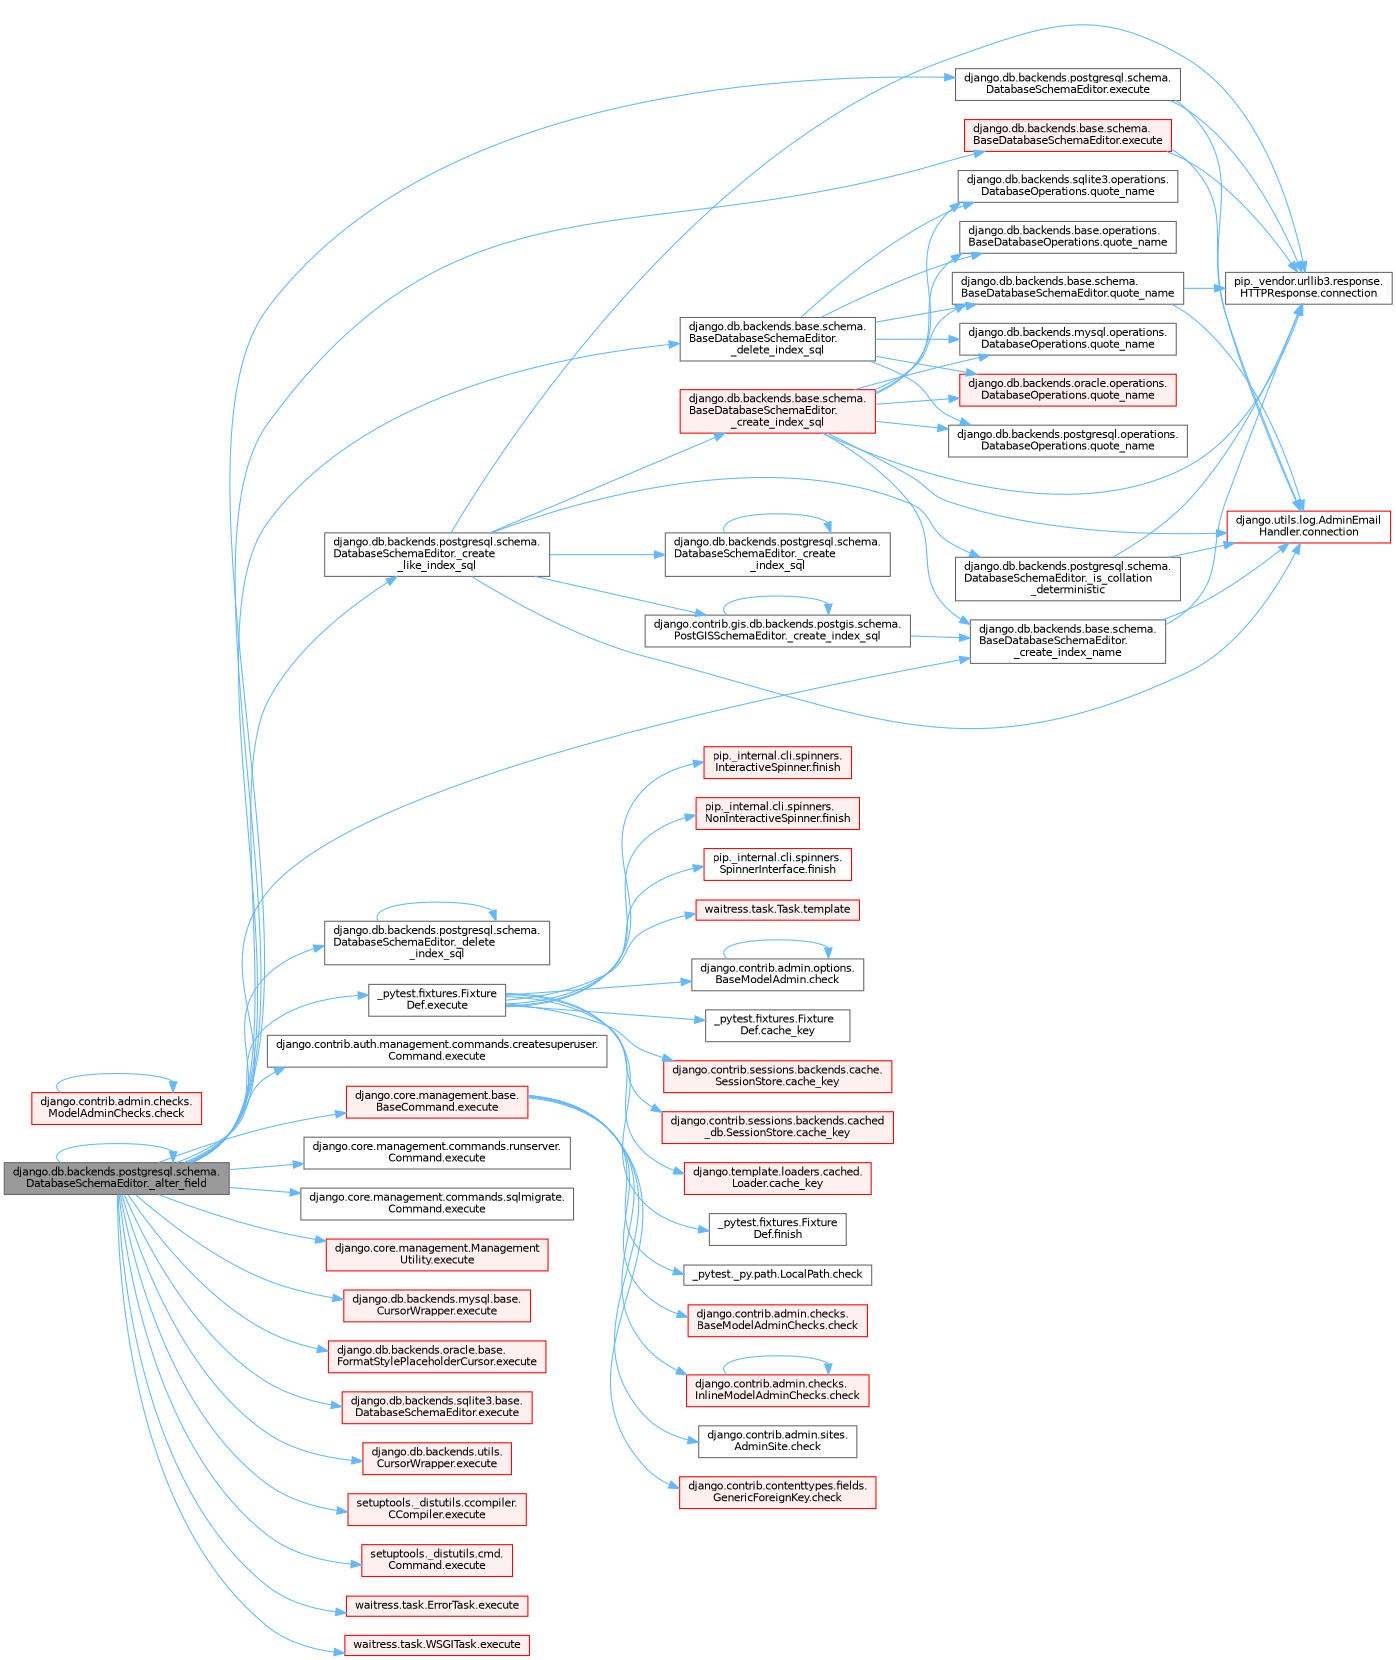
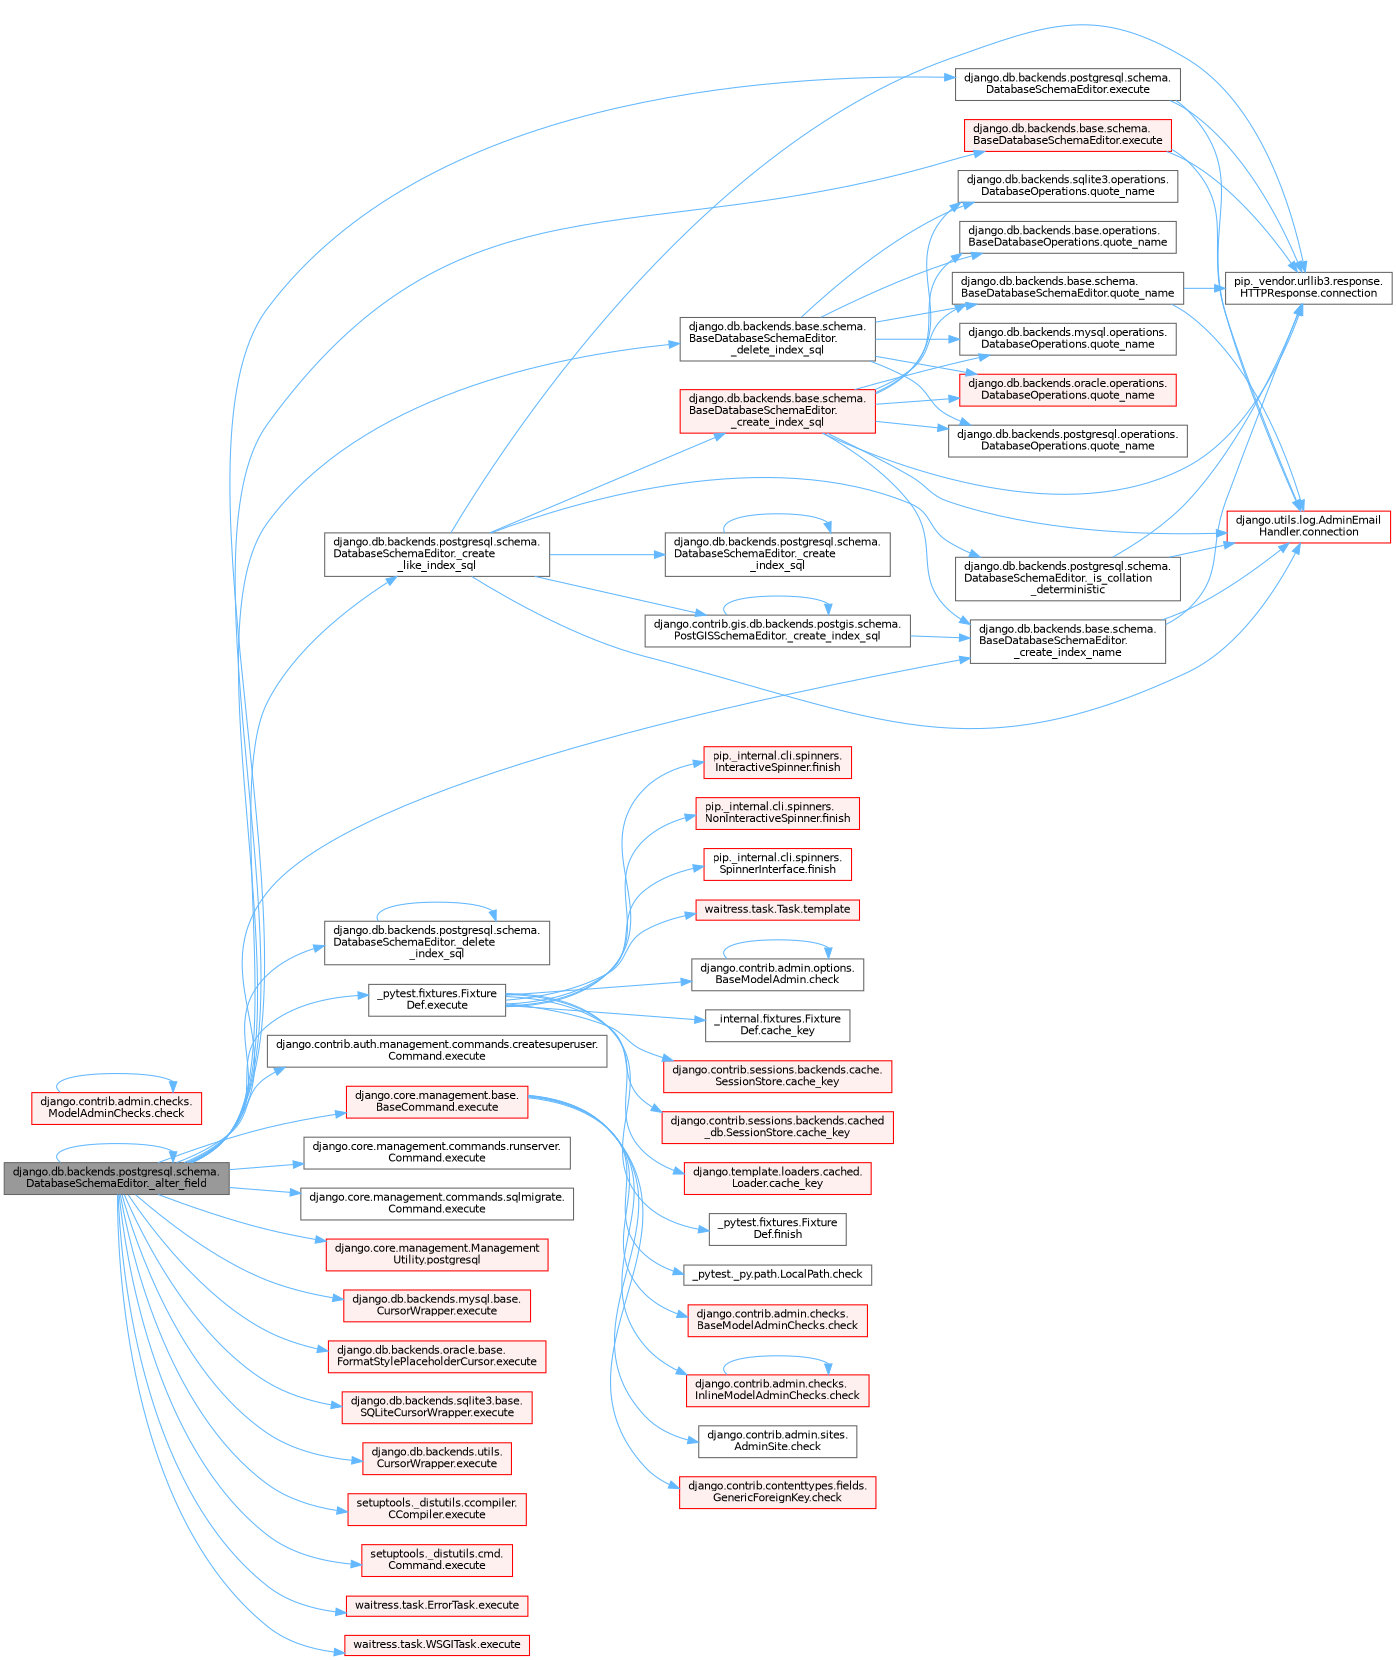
(778, 1026) -> (778, 1026)
(437, 1255) -> (437, 1255)
(437, 1408) -> (437, 1408)
